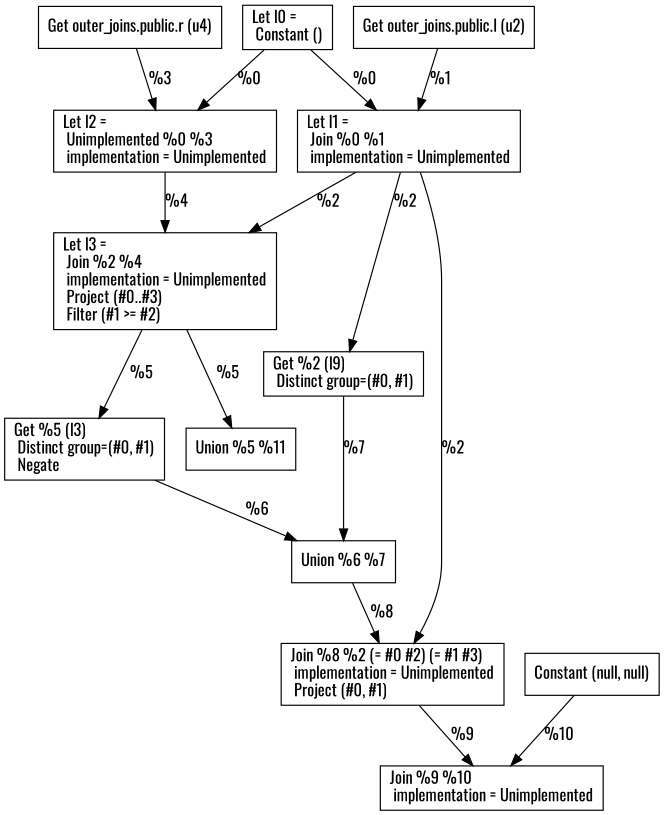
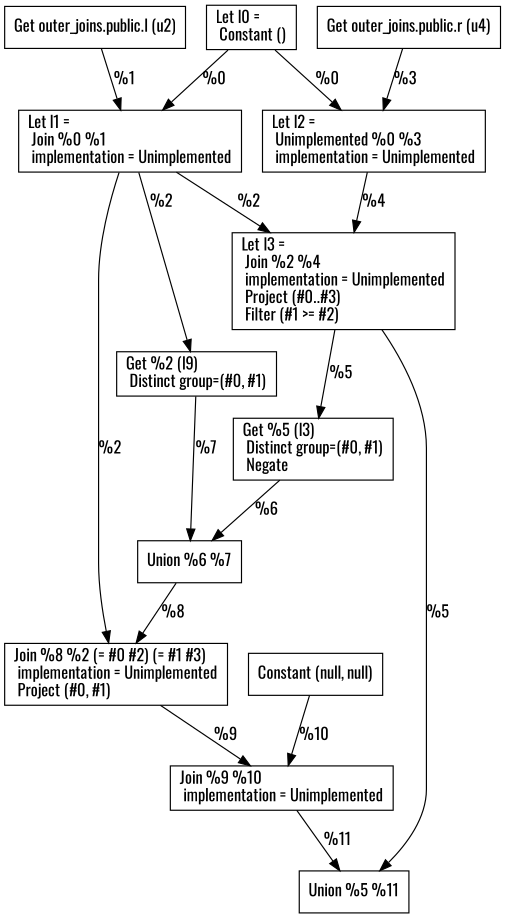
none -> (315, 836)
